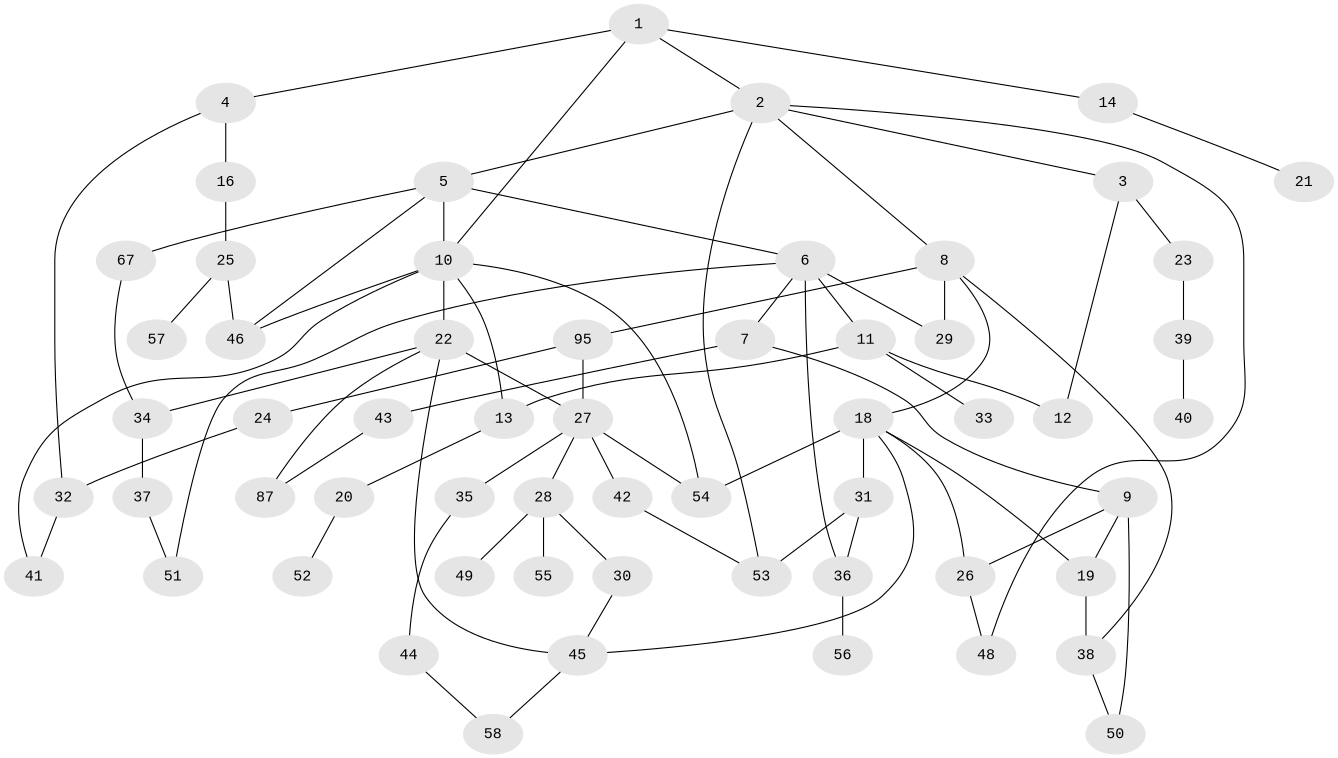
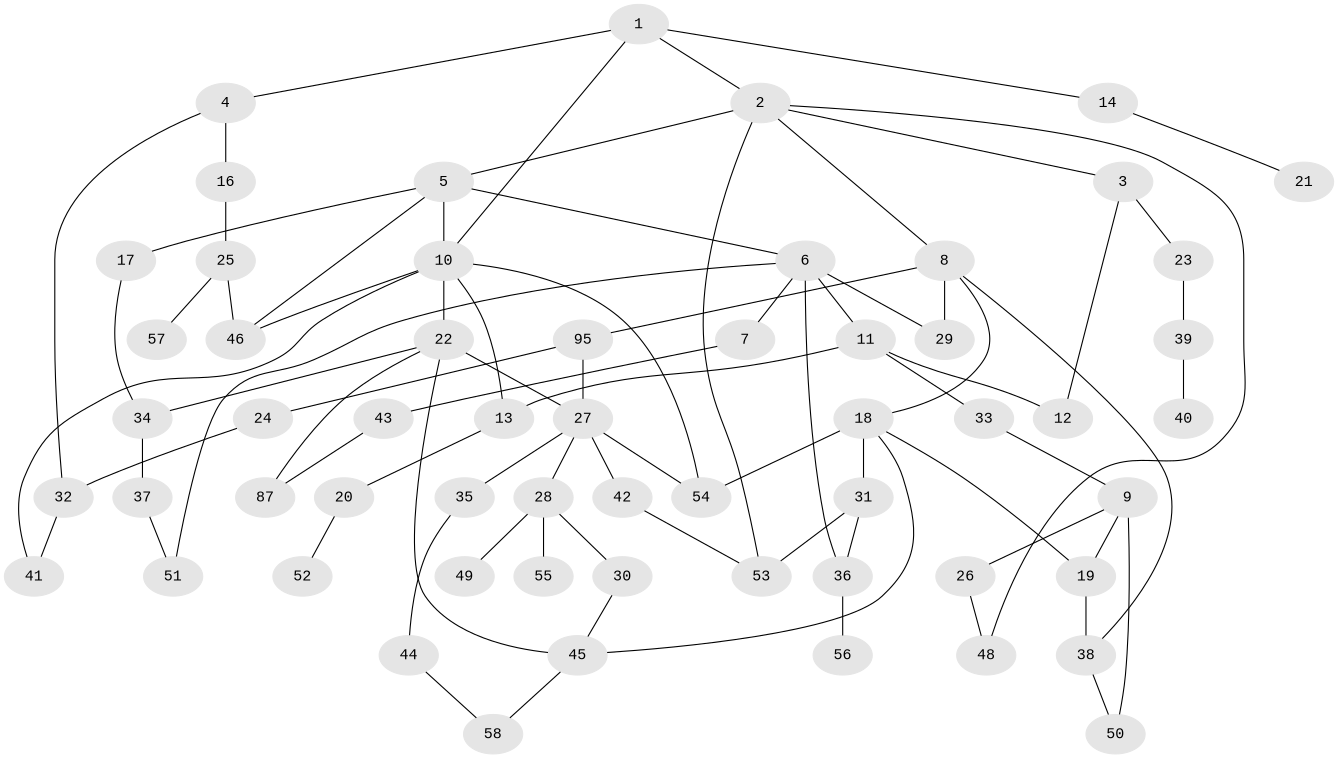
(126, 261) -> (126, 261)
(931, 428) -> (1056, 458)
(942, 483) -> none
